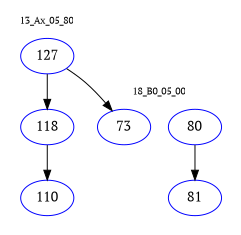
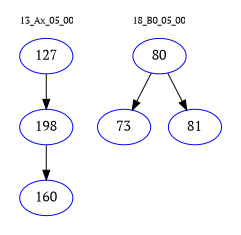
(47, 21) -> (47, 21)
(96, 92) -> (144, 87)
(47, 127) -> (46, 127)
(47, 198) -> (46, 198)
